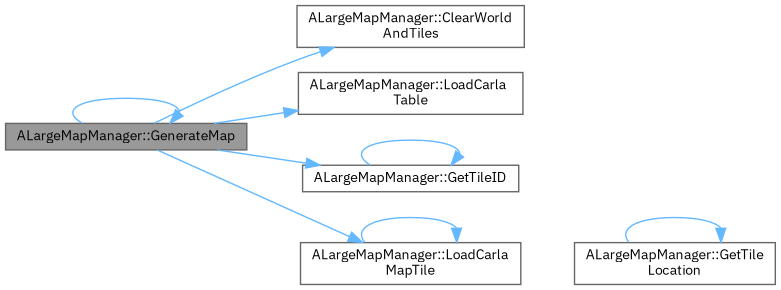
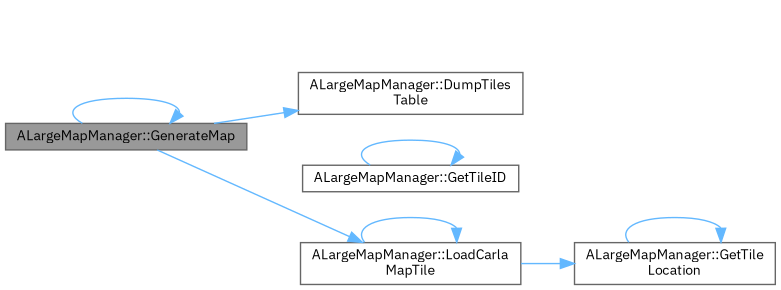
(411, 26) -> none
(411, 93) -> (411, 93)
(262, 157) -> none
none -> (541, 264)
